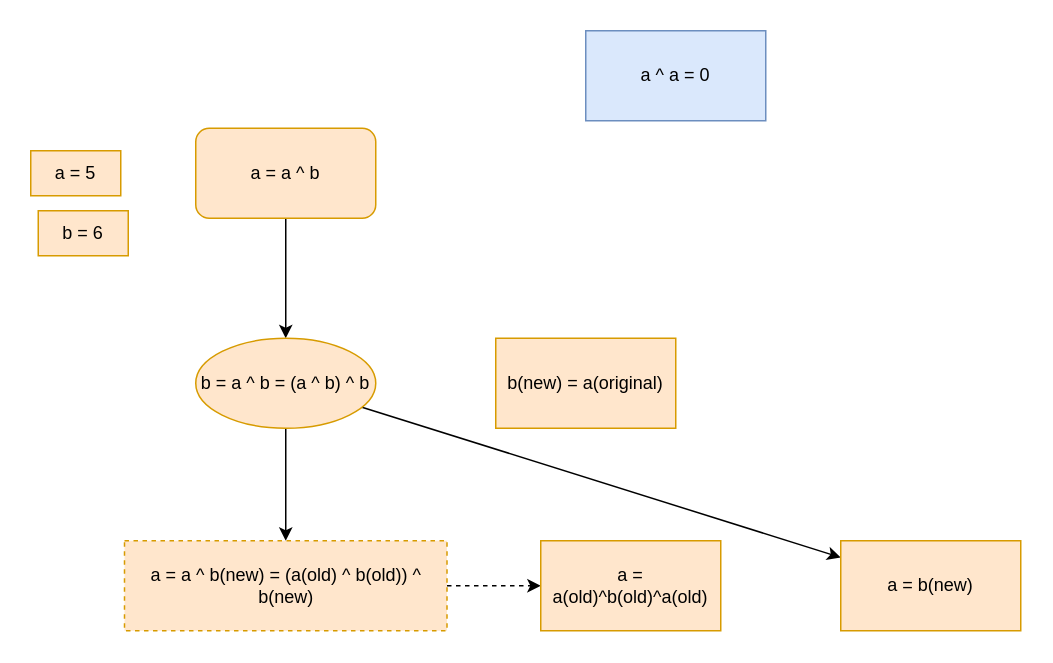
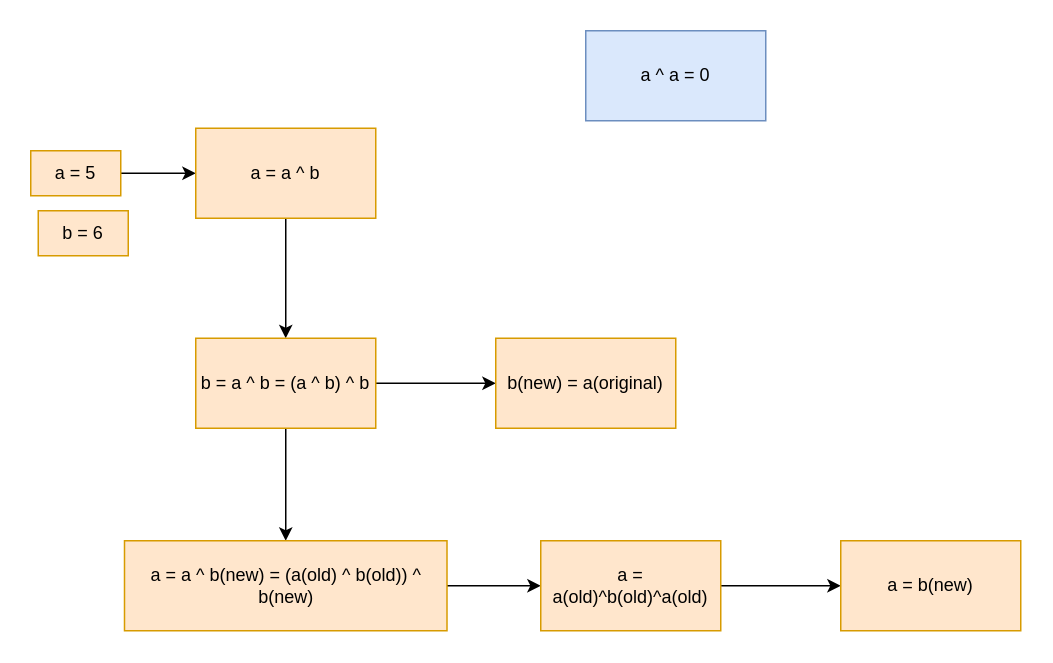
none -> (153, 173)
(286, 173) -> (286, 173)
(286, 383) -> (286, 383)
(597, 481) -> (431, 383)
(286, 586) -> (286, 586)
(488, 586) -> (488, 586)
none -> (776, 586)
